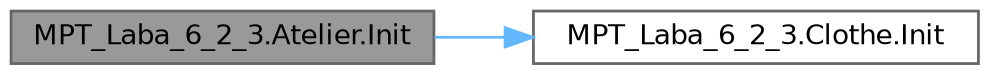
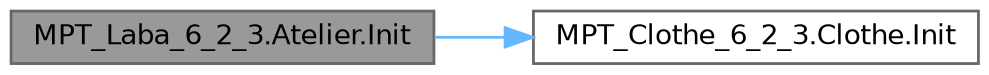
(756, 37) -> (756, 37)
